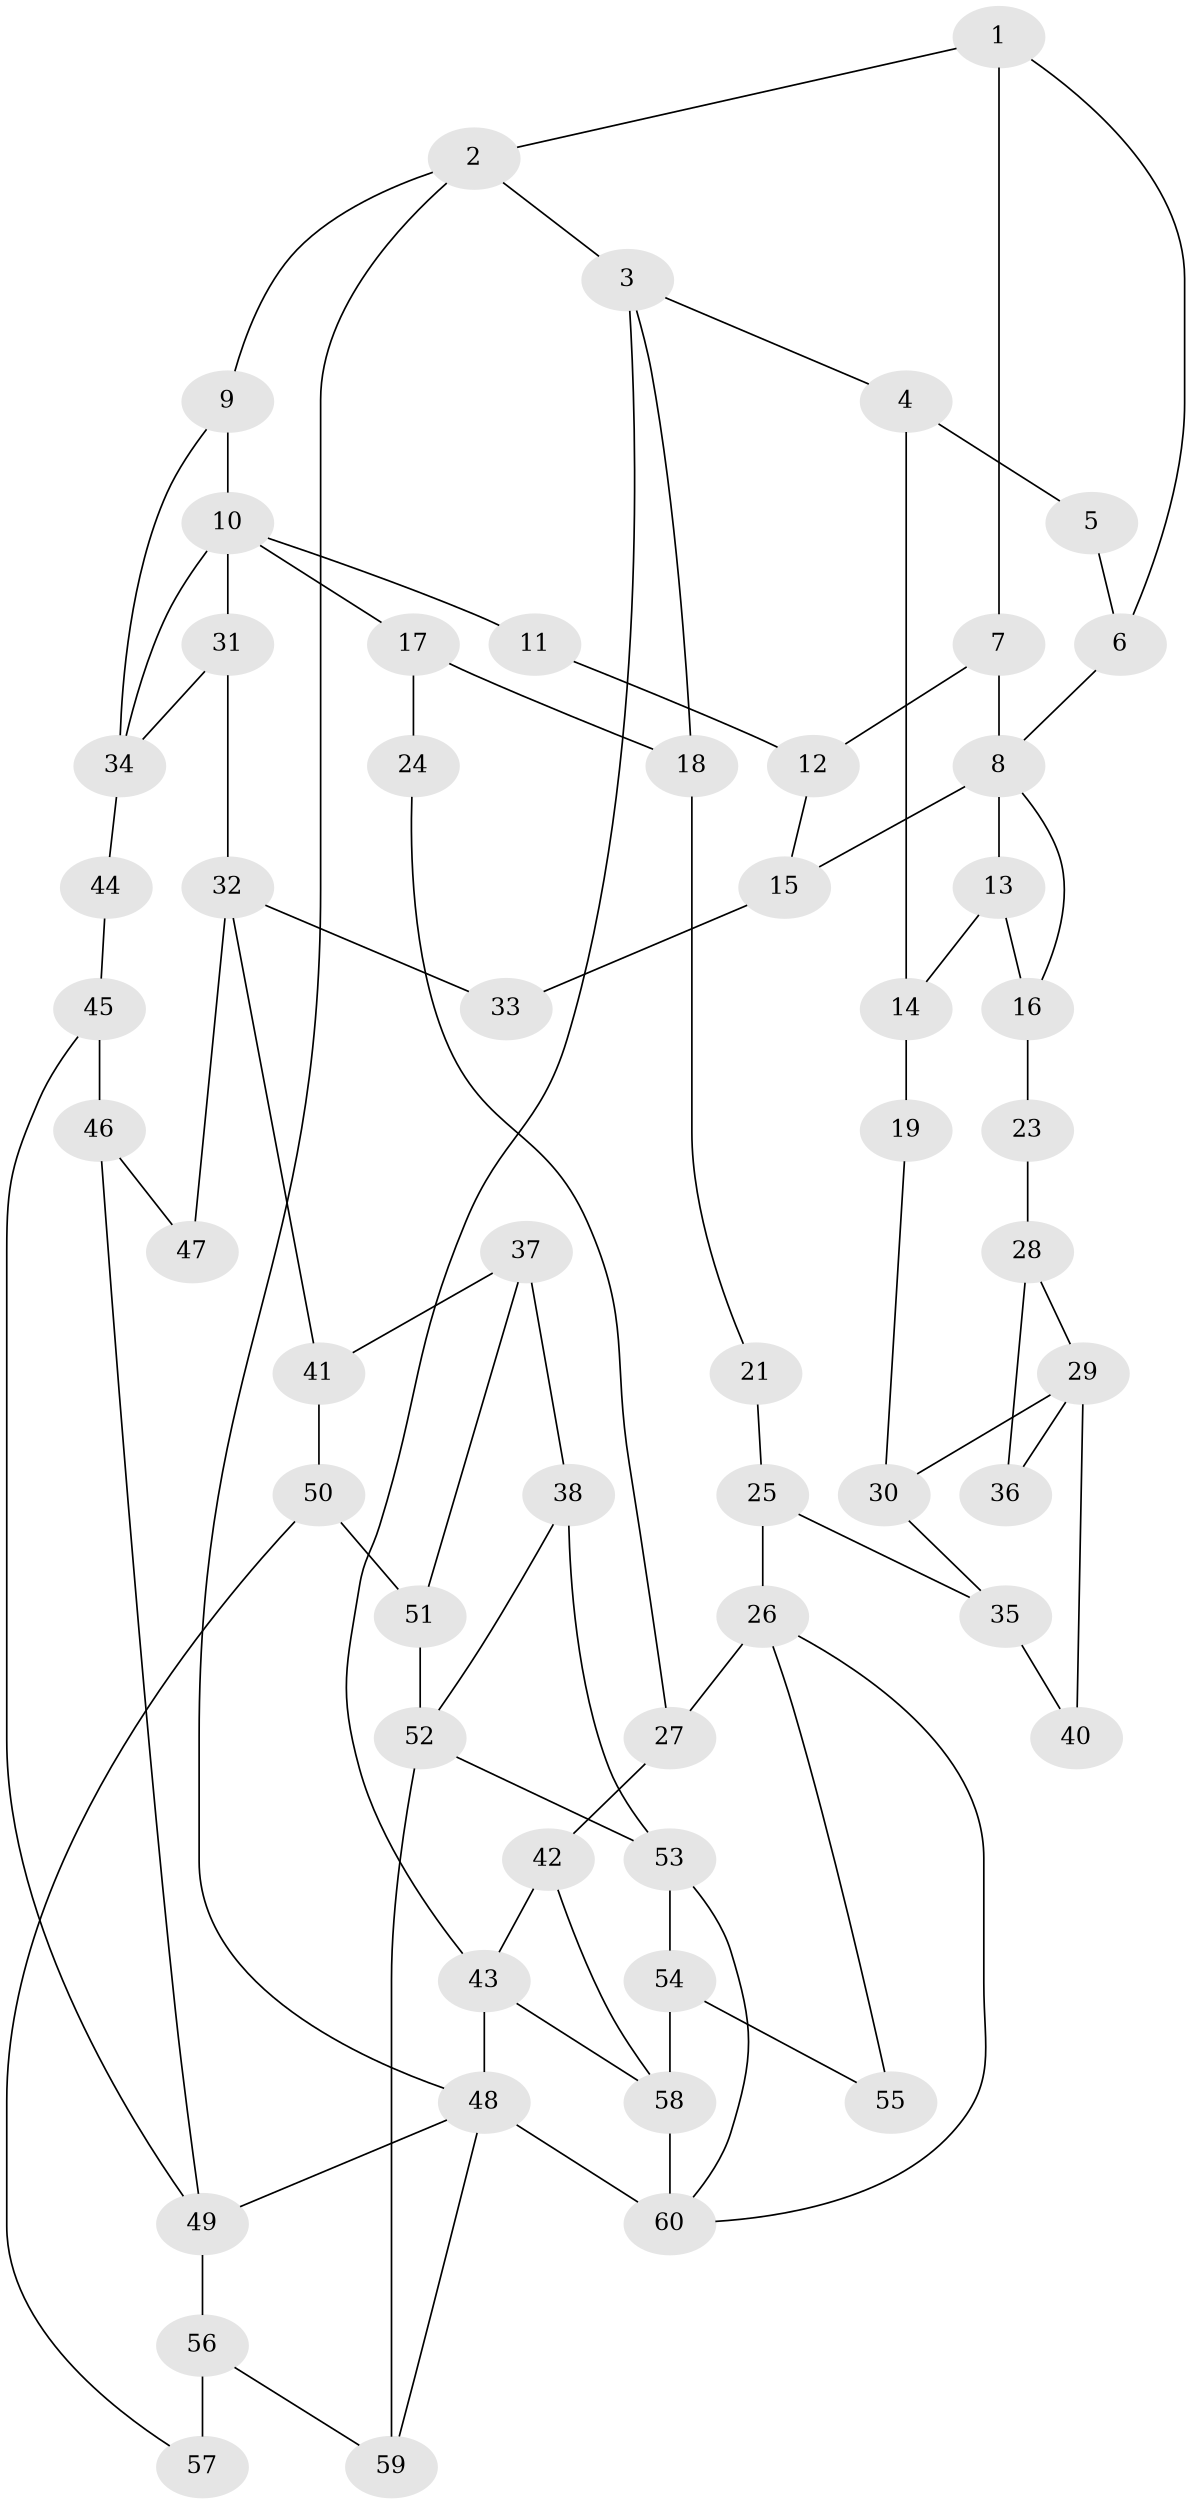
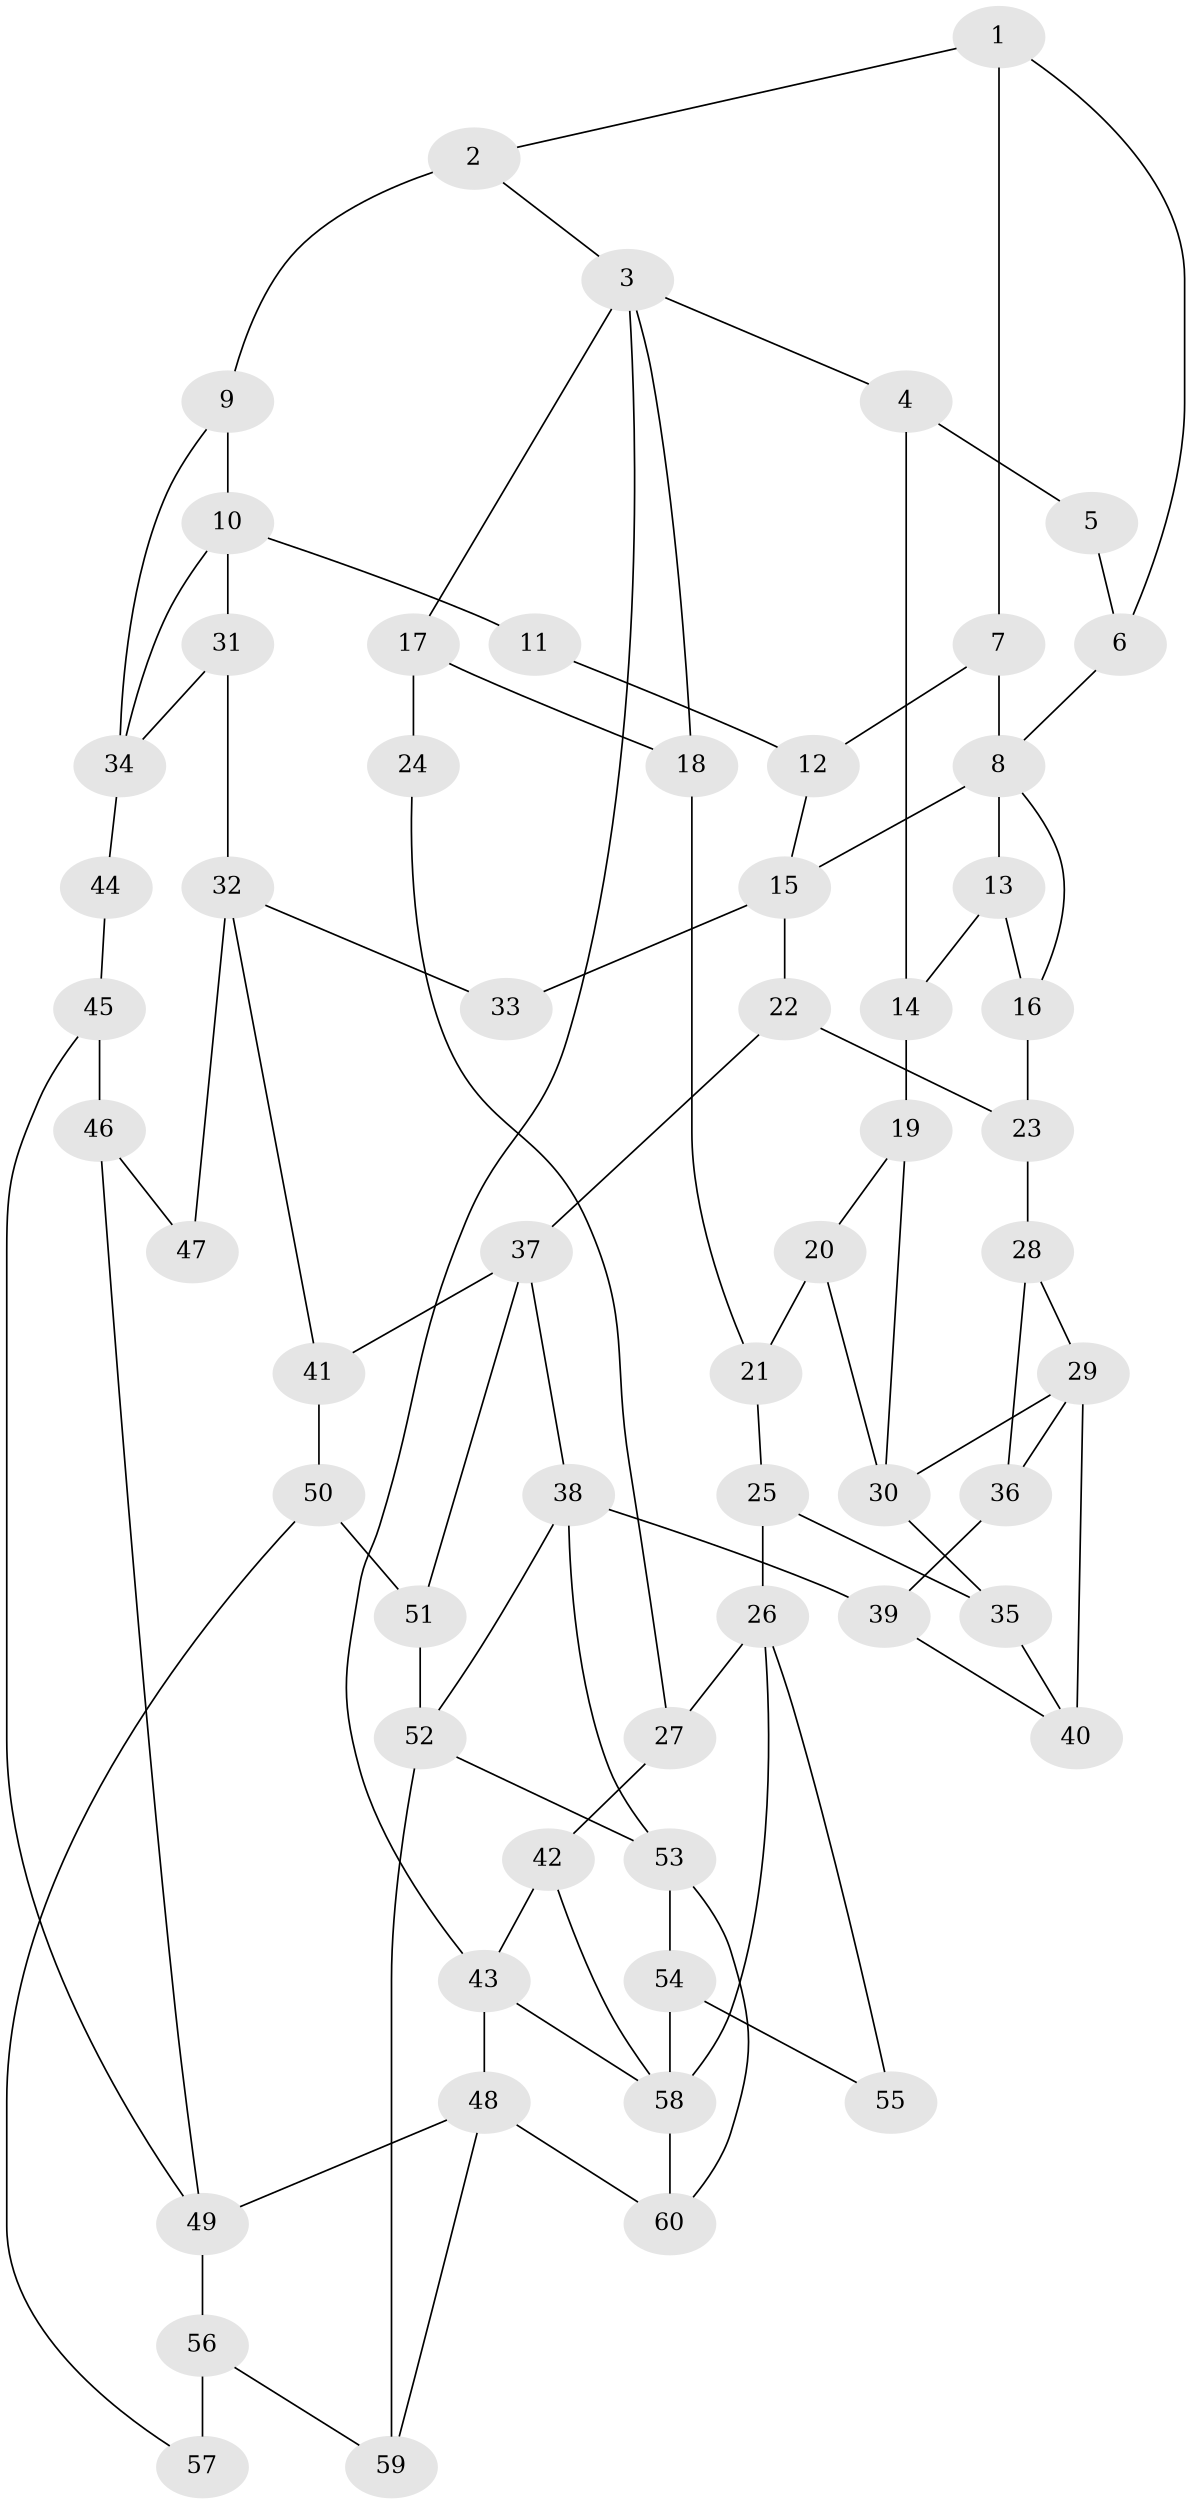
(309, 576) -> (521, 462)
none -> (785, 1009)
(301, 1131) -> none
none -> (820, 1252)
none -> (884, 1617)
(984, 1978) -> (761, 1868)
